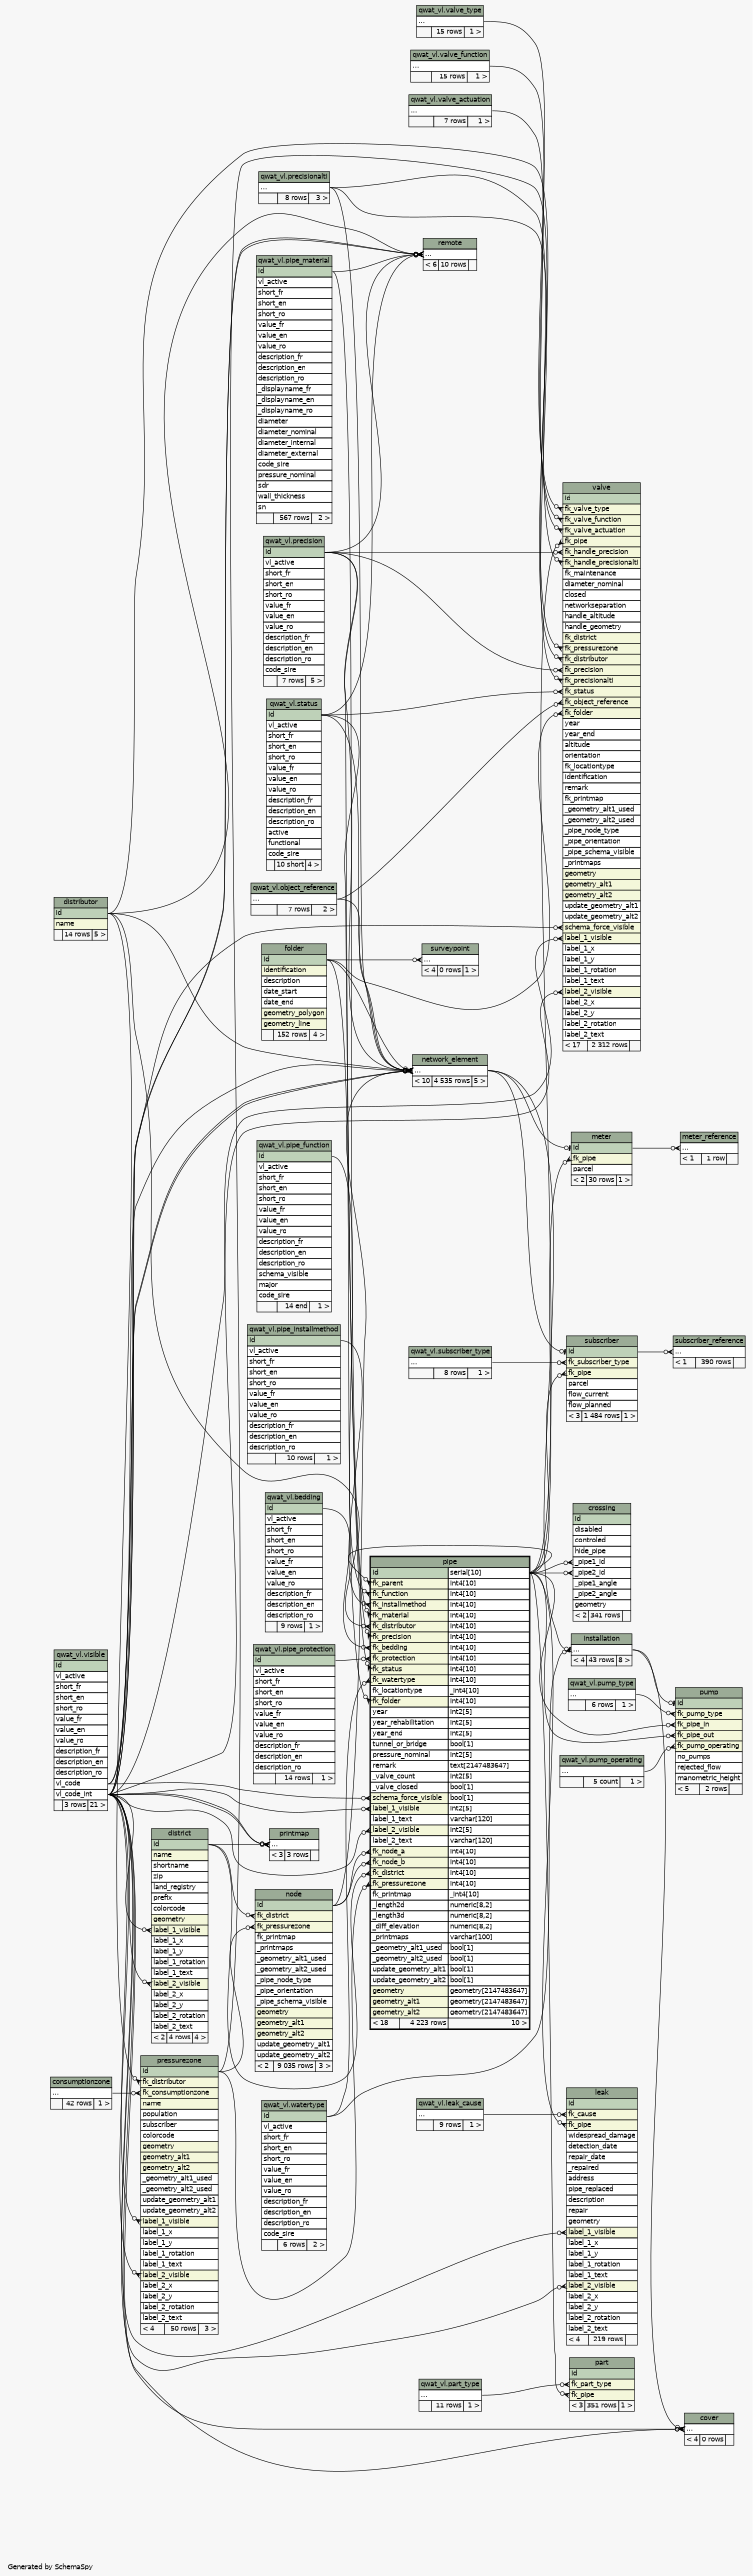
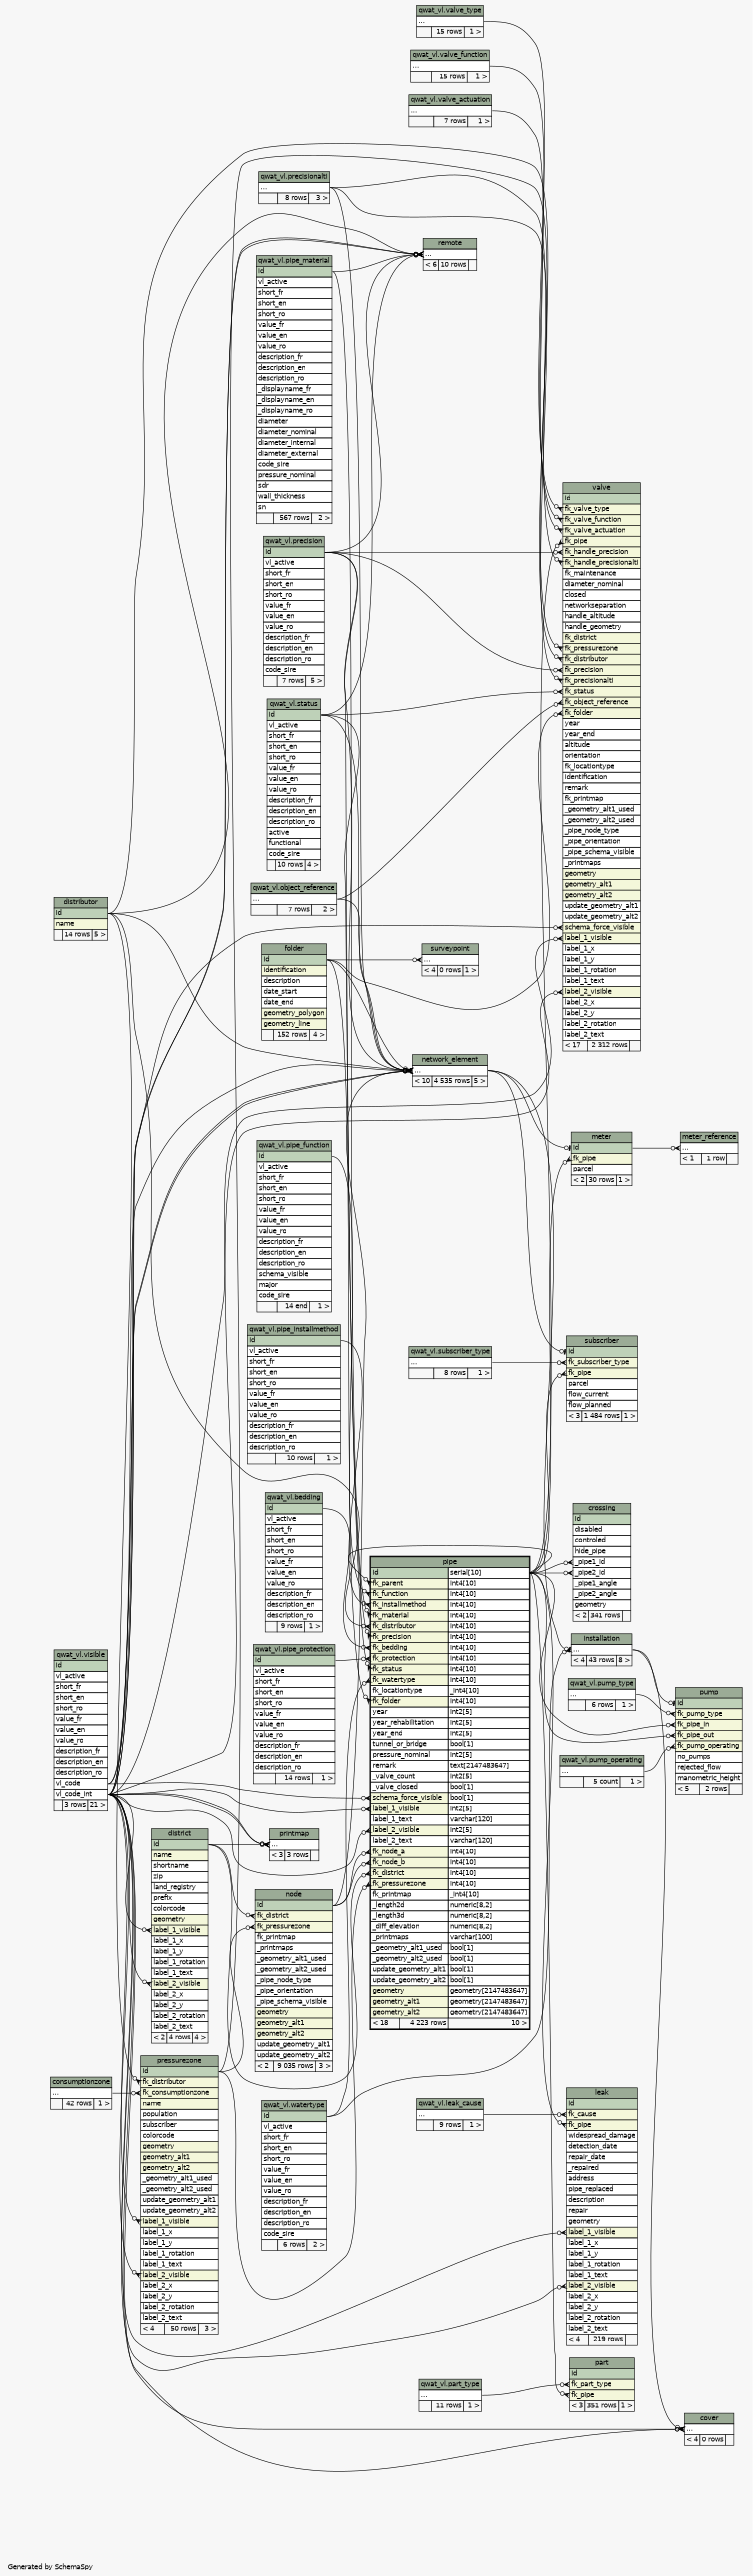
(290, 865) -> (290, 865)
(709, 1352) -> none
